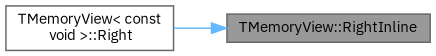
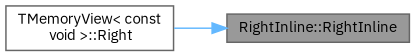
(329, 28) -> (318, 28)
